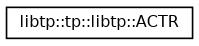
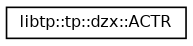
(100, 23) -> (96, 23)
